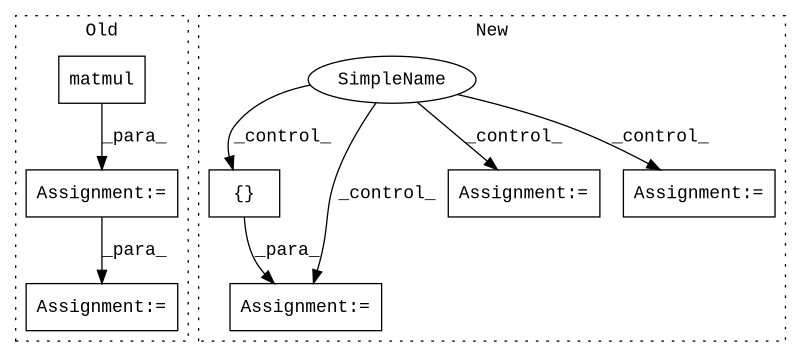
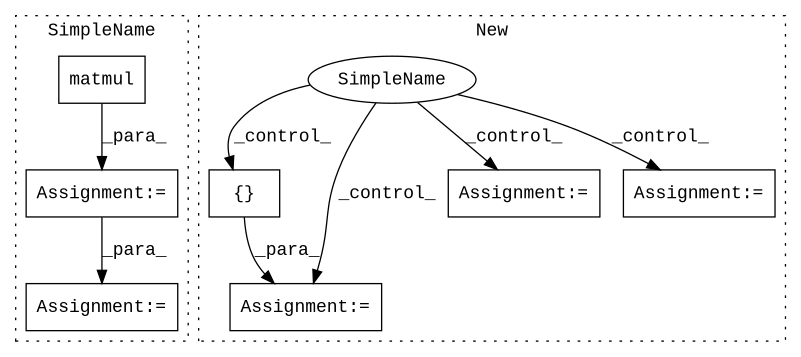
(102, 31) -> (102, 31)
